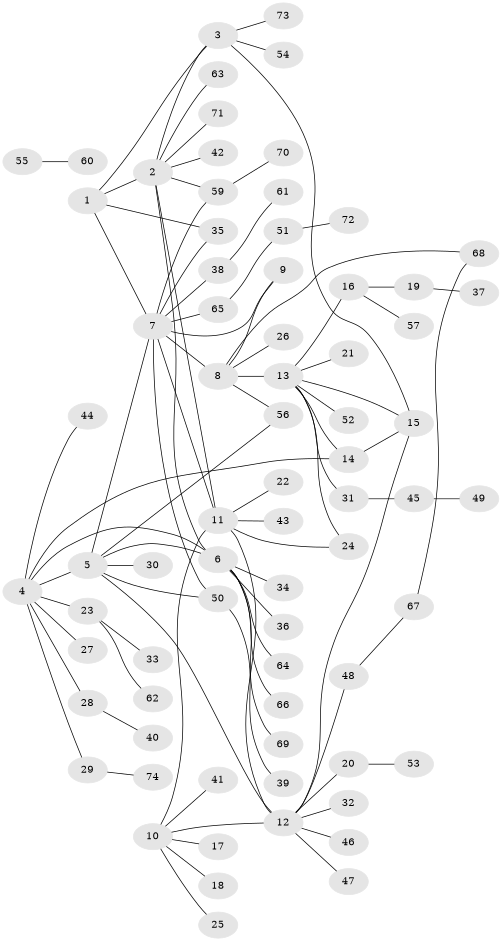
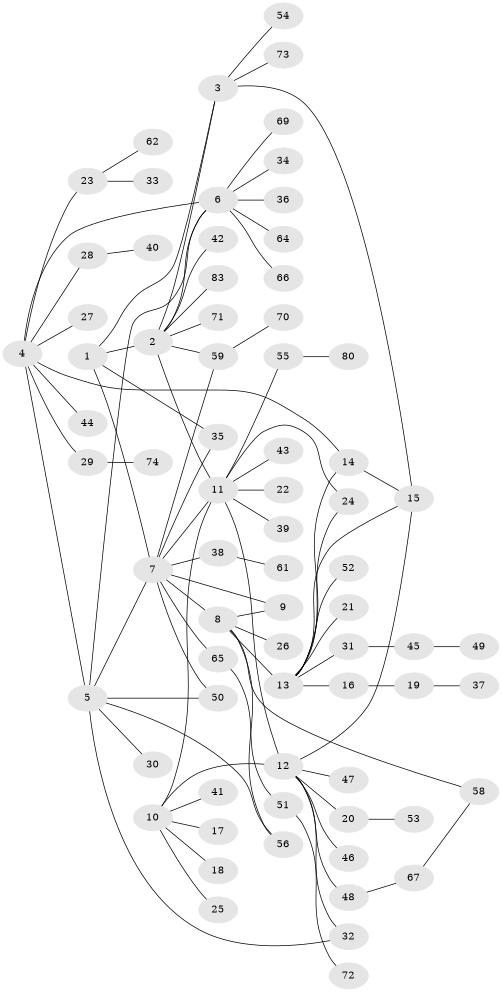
(218, 75) -> (218, 278)
(88, 162) -> (349, 357)
(479, 254) -> (479, 792)
(414, 326) -> none
none -> (253, 424)
(199, 684) -> (155, 891)
(251, 722) -> (251, 510)
